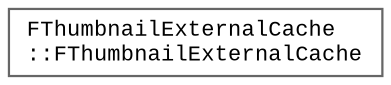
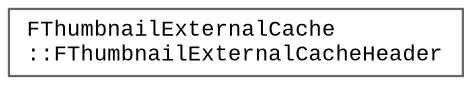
(196, 42) -> (236, 42)
